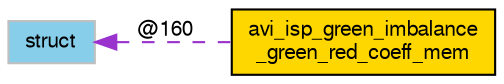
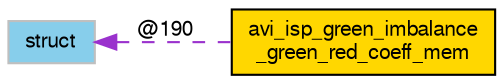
(163, 31) -> (163, 31)
